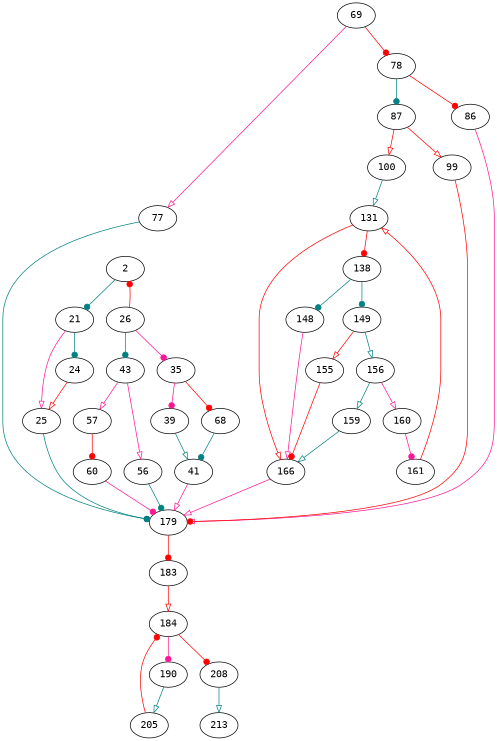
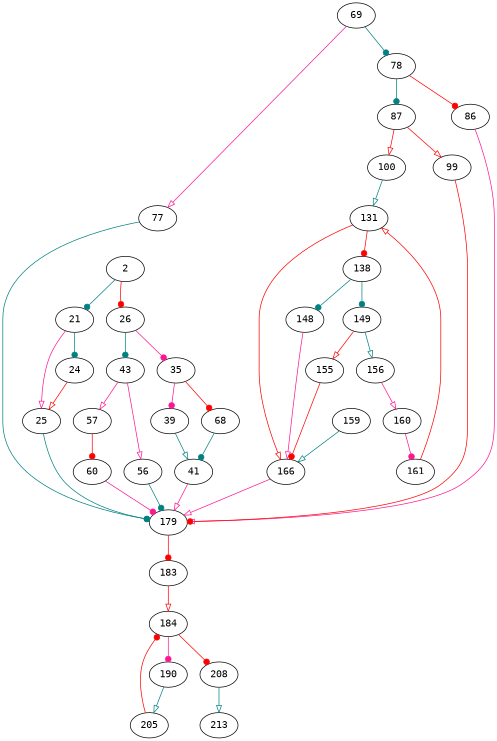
(375, 39) -> (375, 39)
(130, 297) -> (121, 291)
(365, 392) -> none
